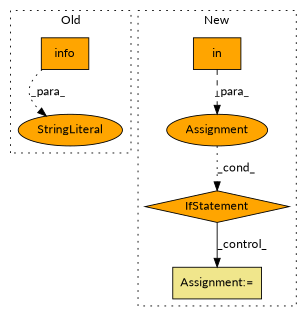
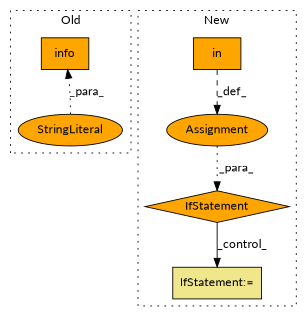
(29, 89) -> (70, 96)
(232, 92) -> (232, 92)
(236, 168) -> (236, 168)
(217, 283) -> (217, 283)
